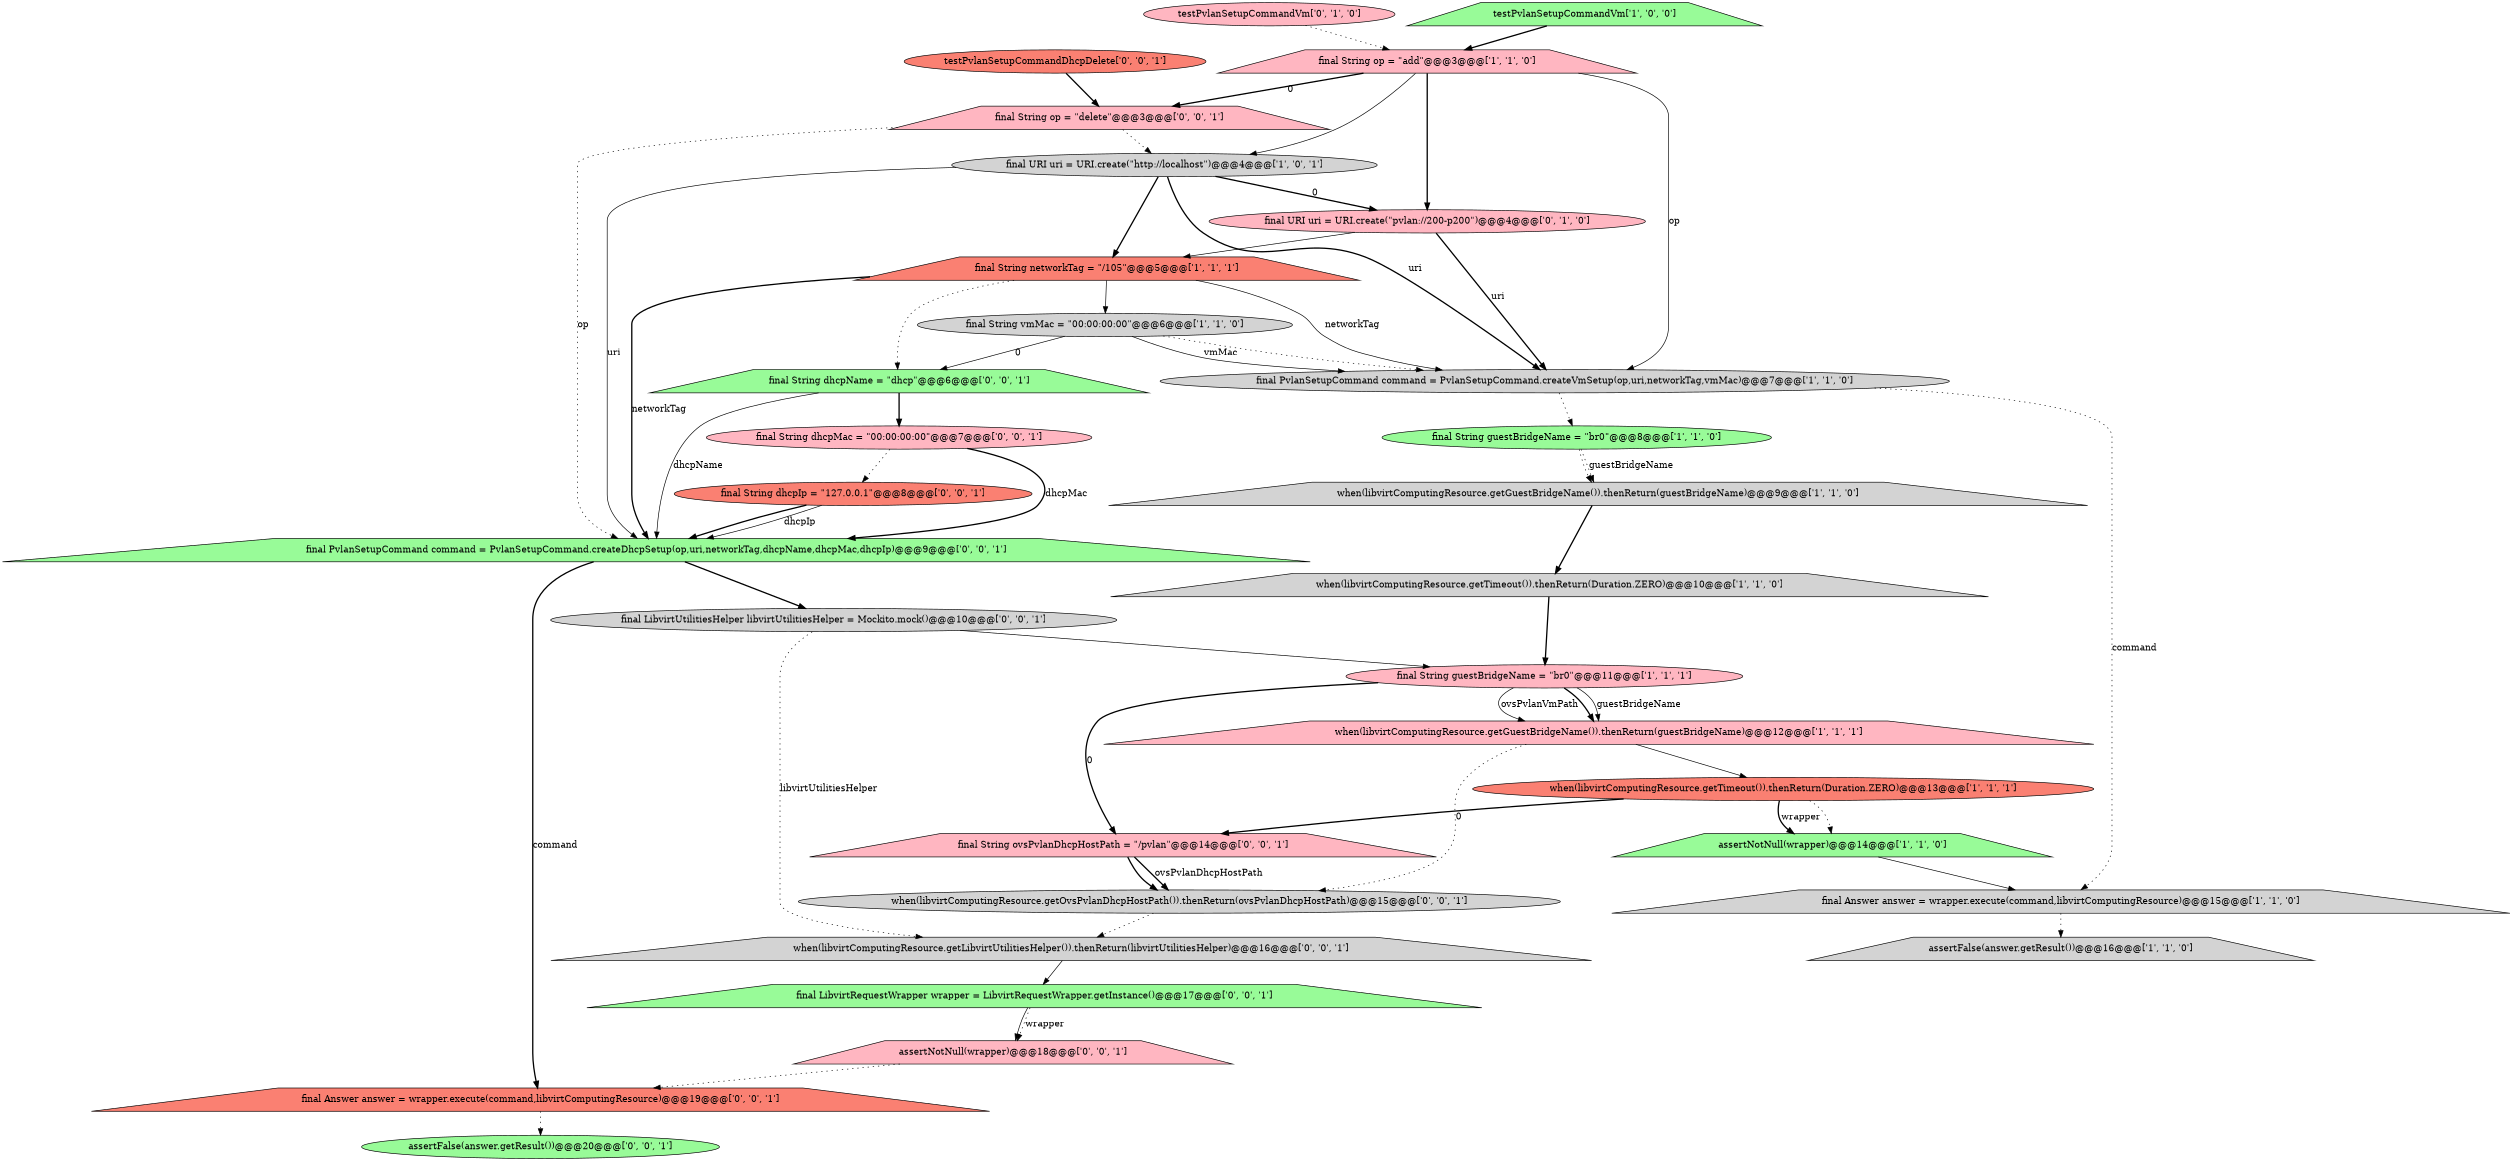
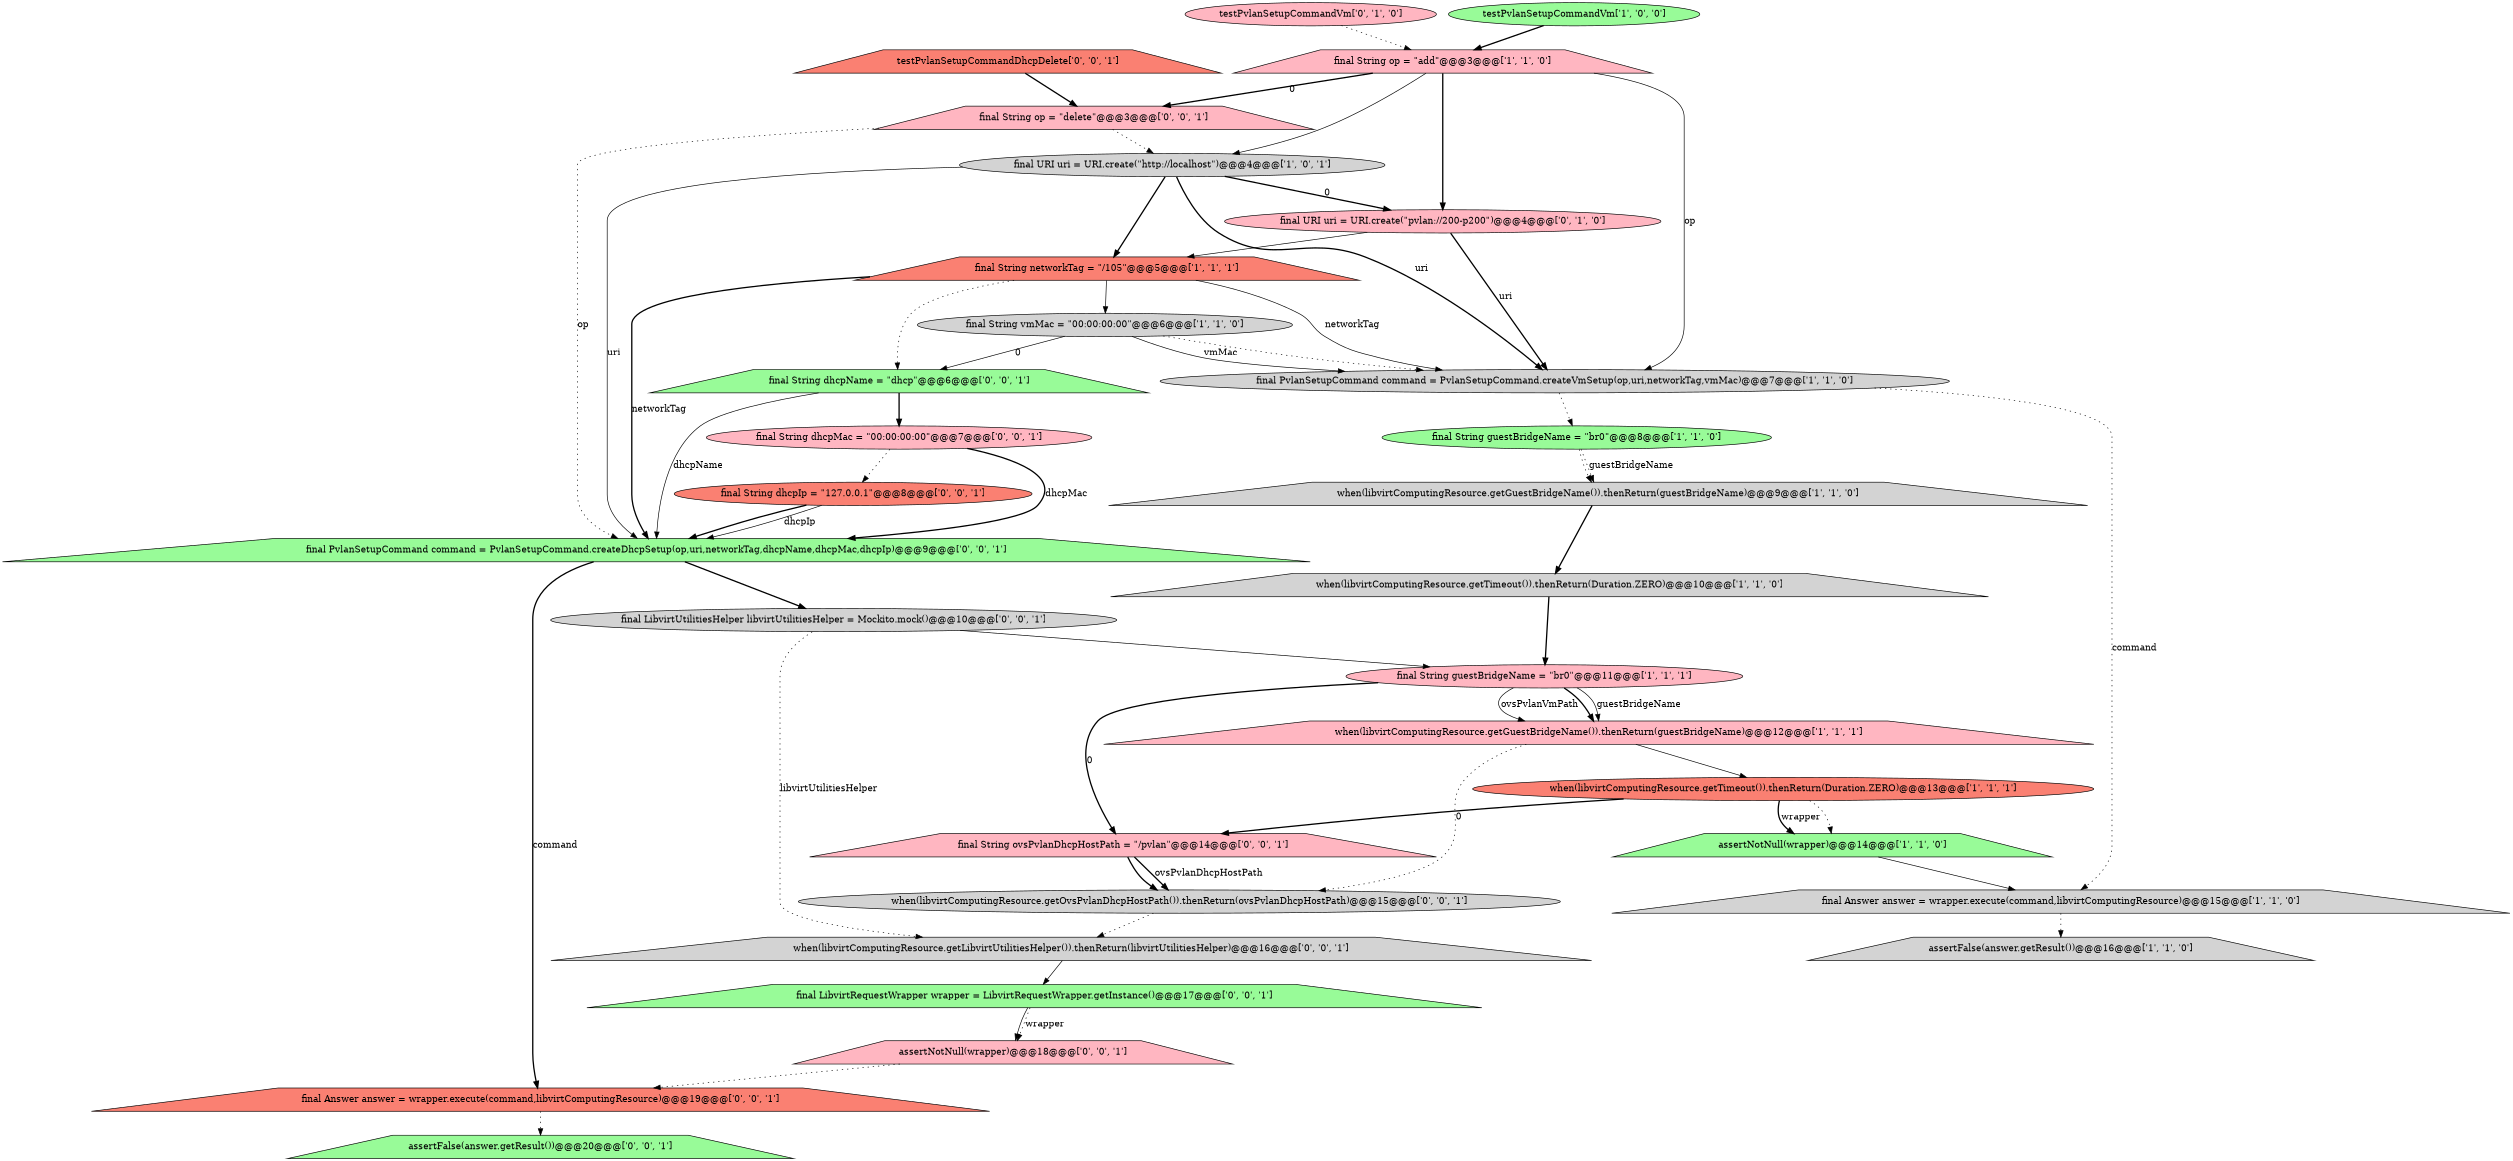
(1585, 14) -> (1574, 14)
(1055, 61) -> (1008, 61)
(541, 1147) -> (541, 1147)
